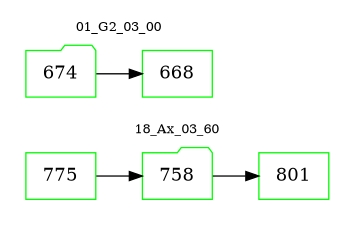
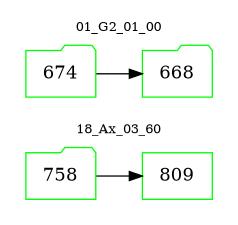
(119, 28) -> (119, 28)
(177, 74) -> (177, 74)
(61, 176) -> none
(294, 176) -> (177, 176)
